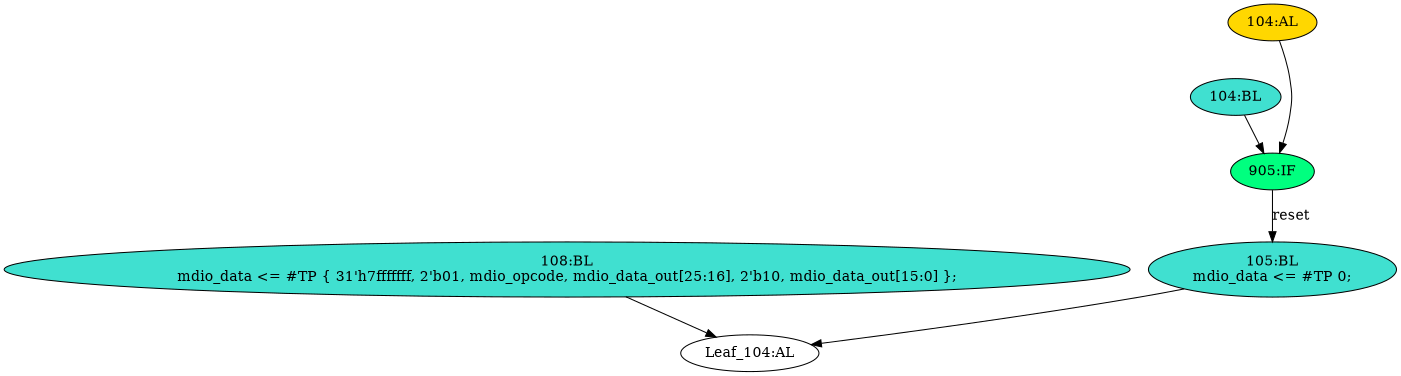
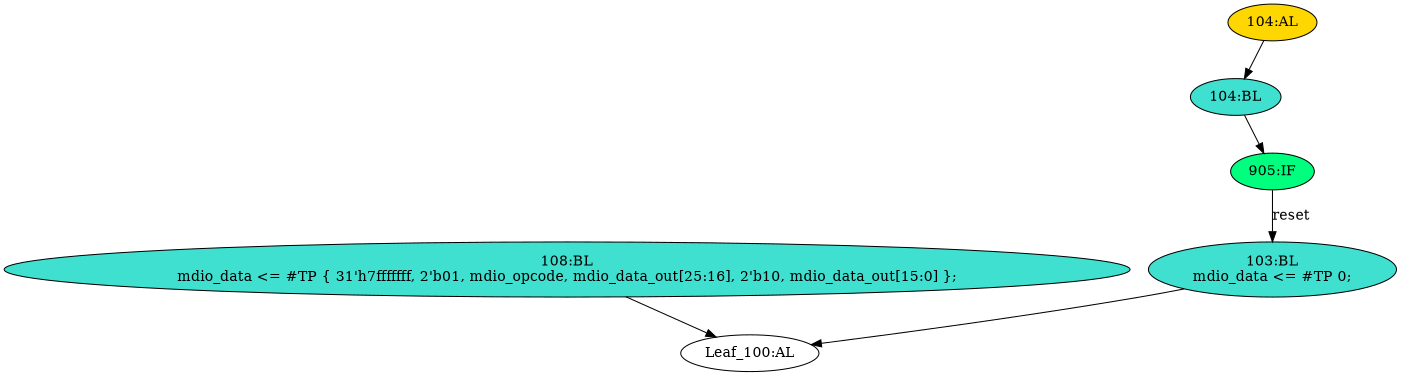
(1292, 92) -> (1256, 55)
(1272, 270) -> (1272, 270)
(750, 353) -> (750, 353)
